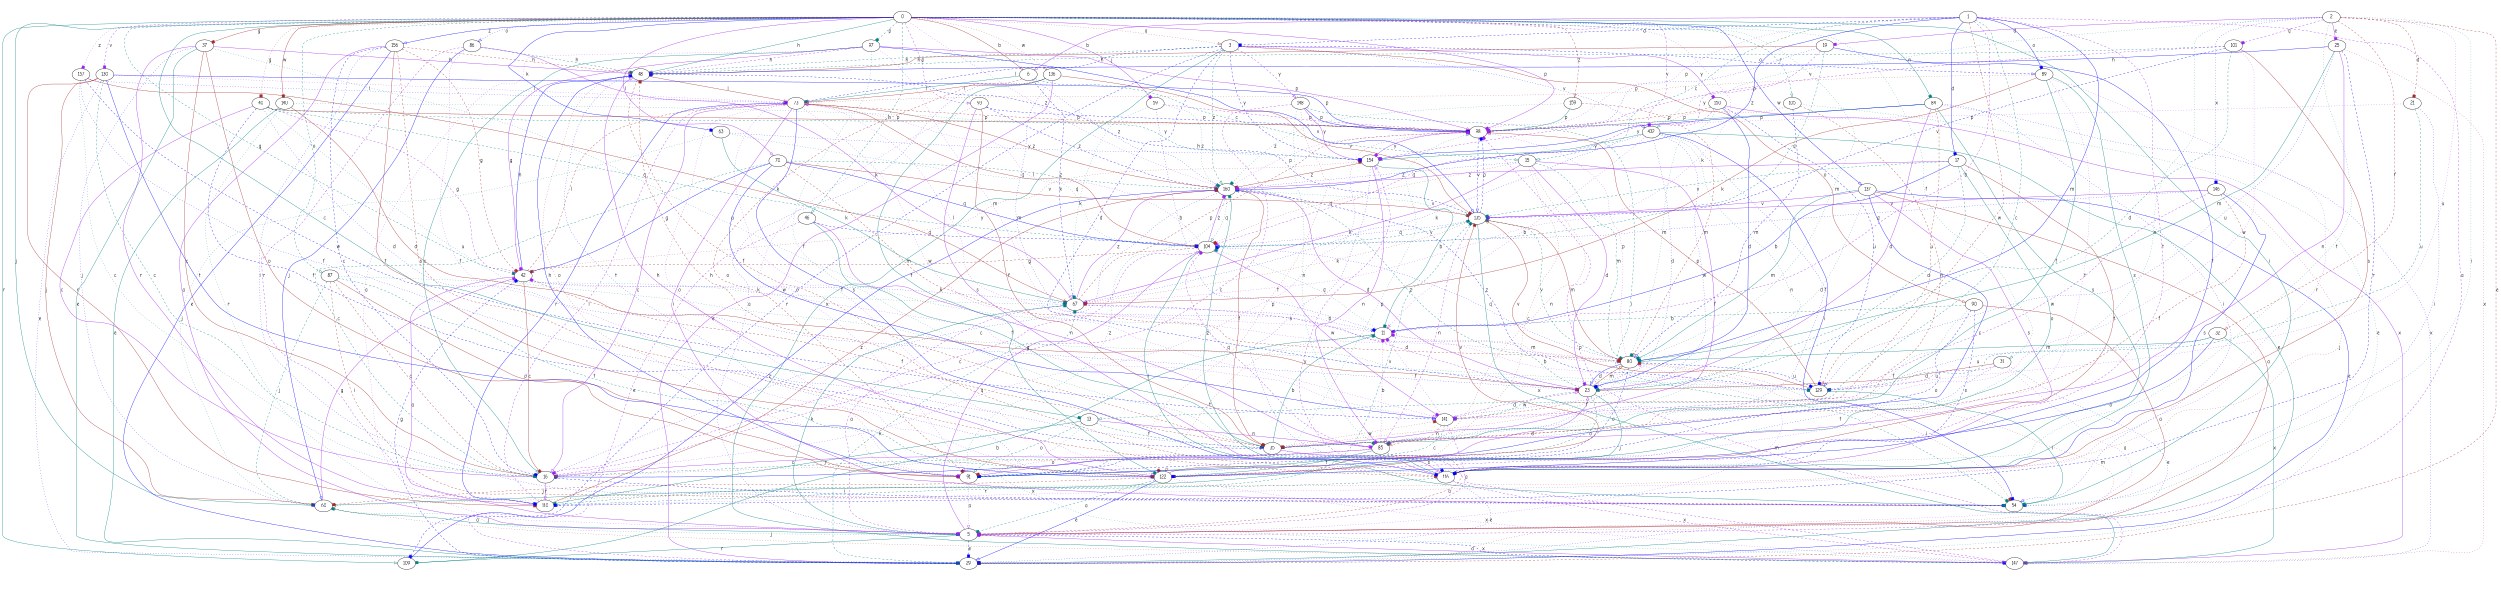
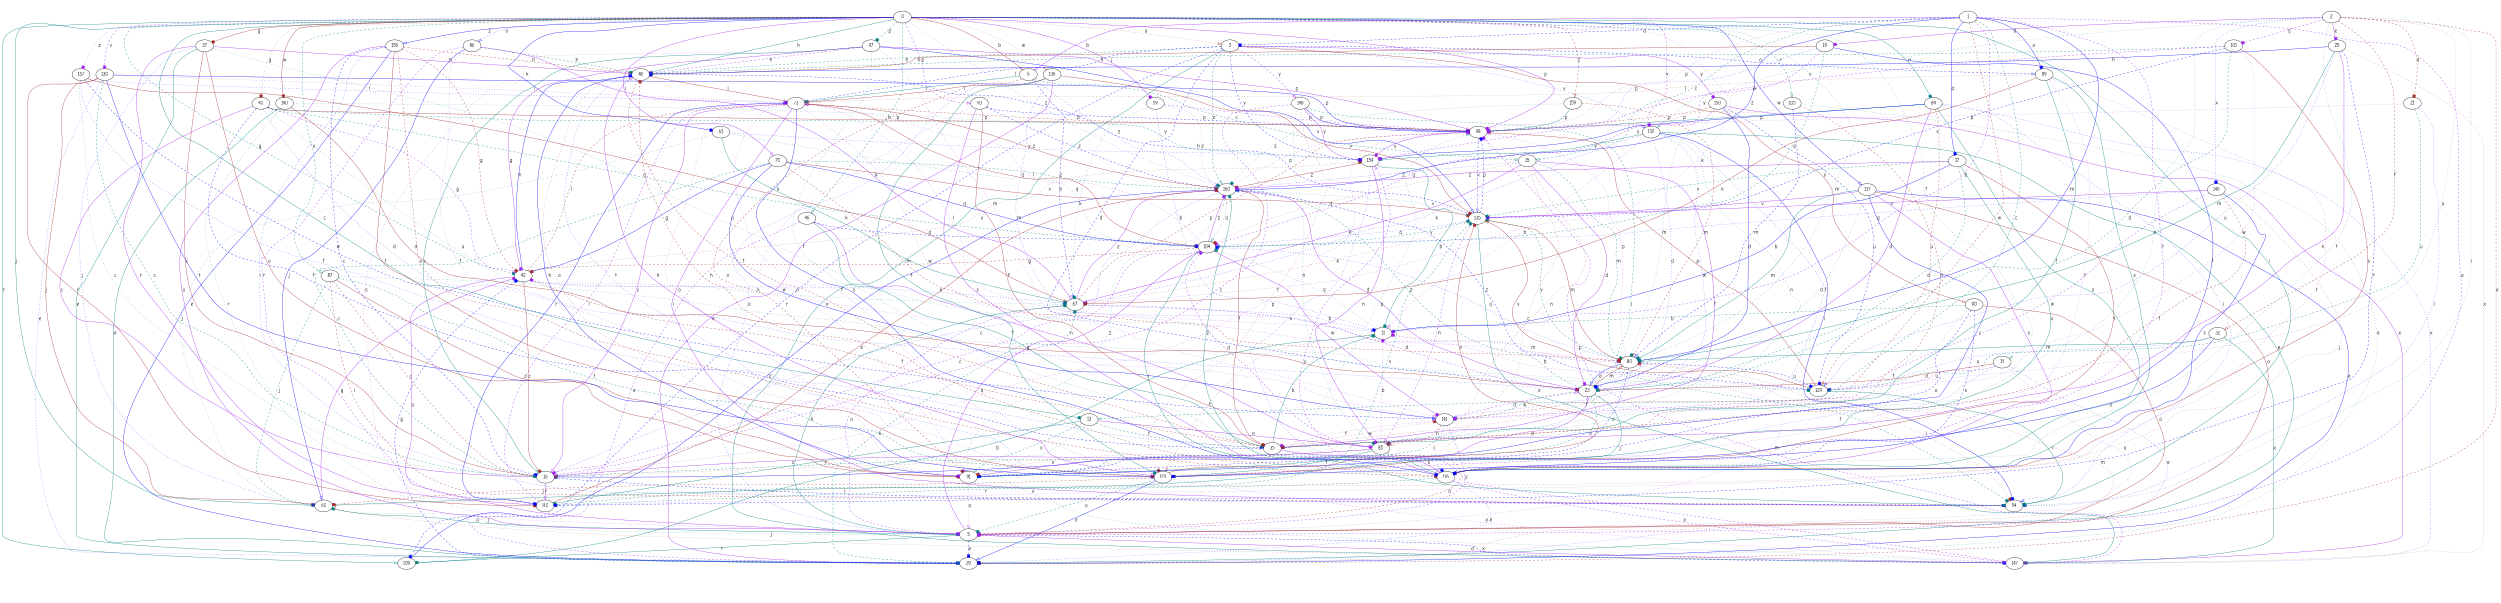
(1755, 89) -> (1755, 89)
(1651, 132) -> (1651, 132)
(1535, 314) -> (1535, 314)
(1413, 376) -> (1352, 431)
(1163, 477) -> (1163, 477)
